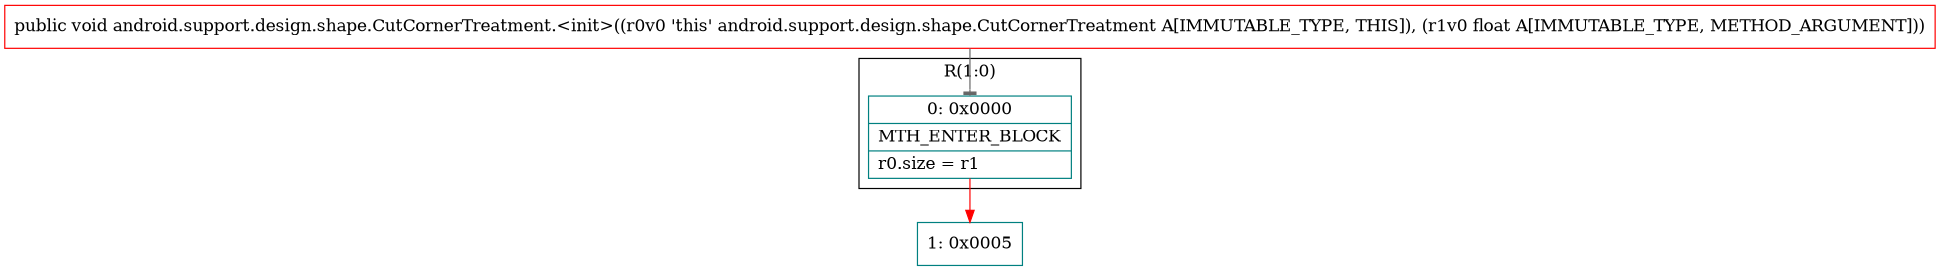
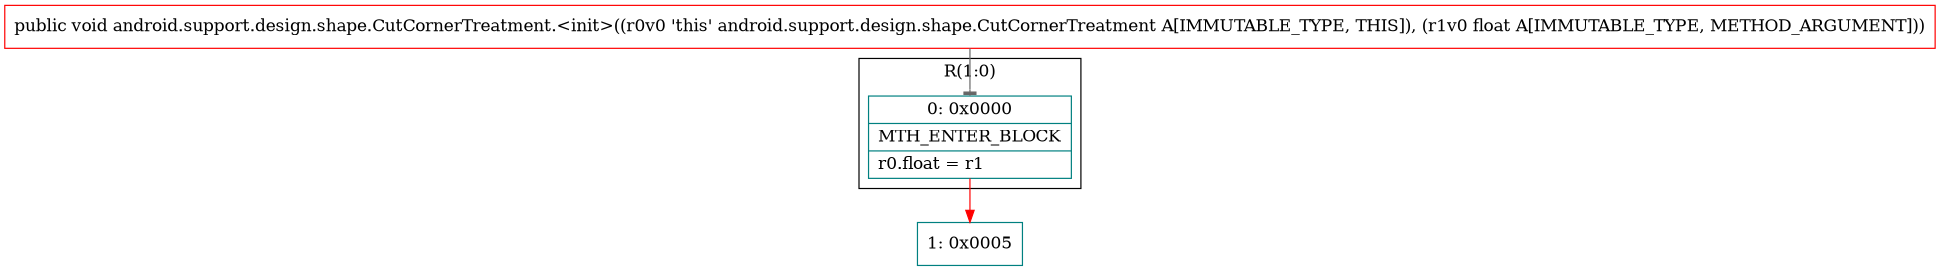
(929, 164) -> (931, 164)
